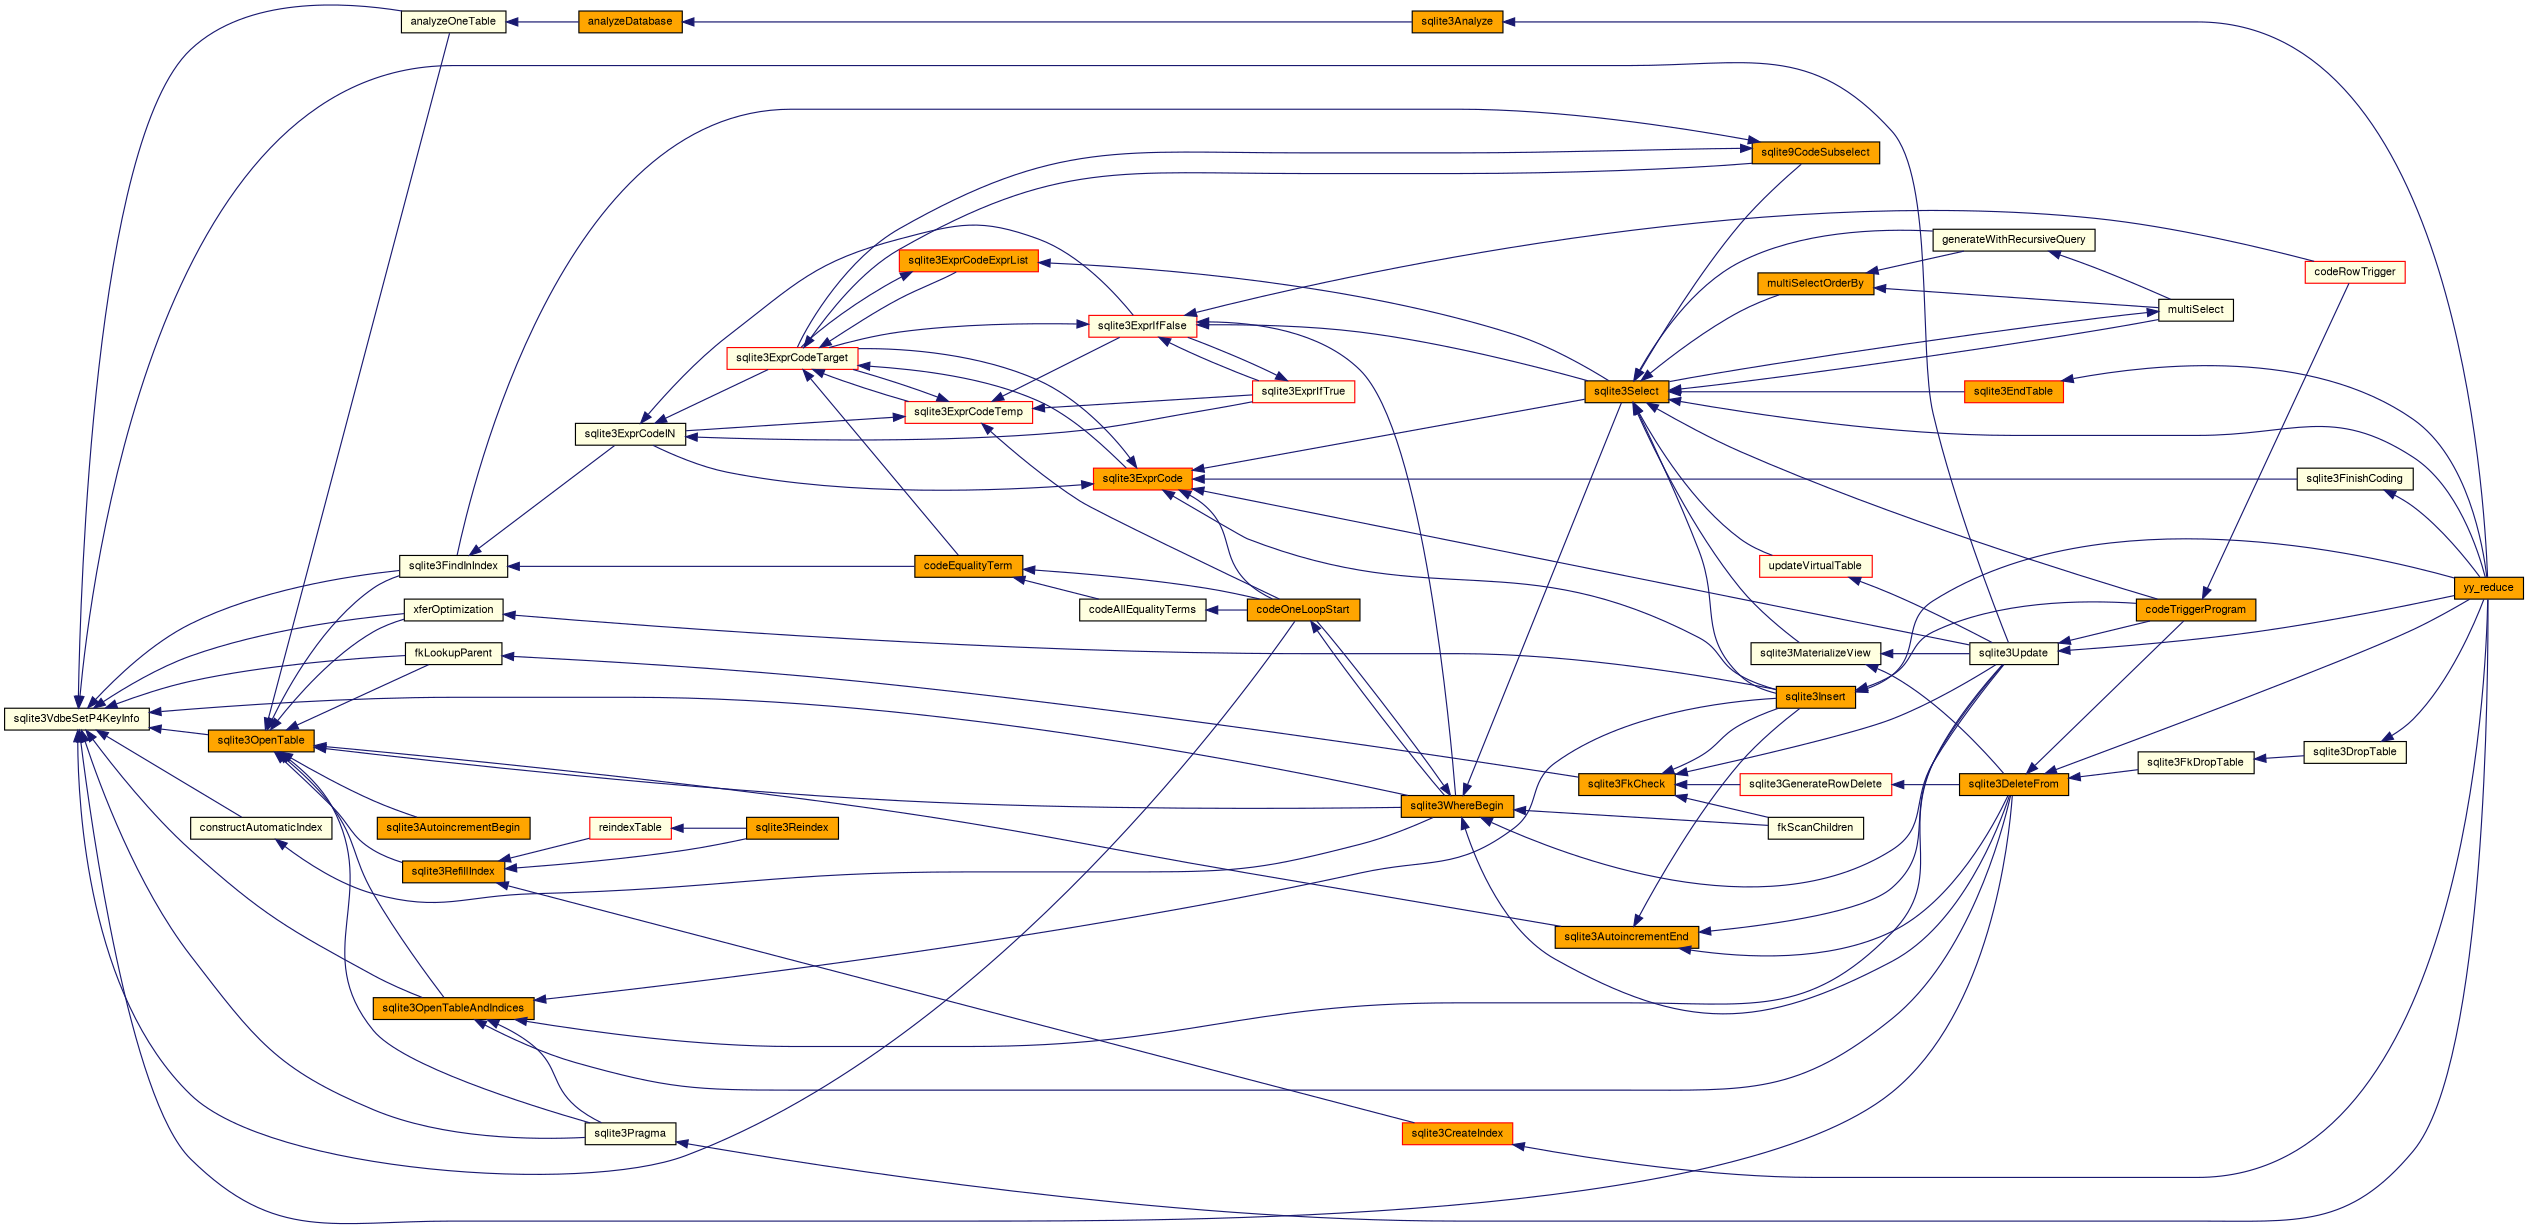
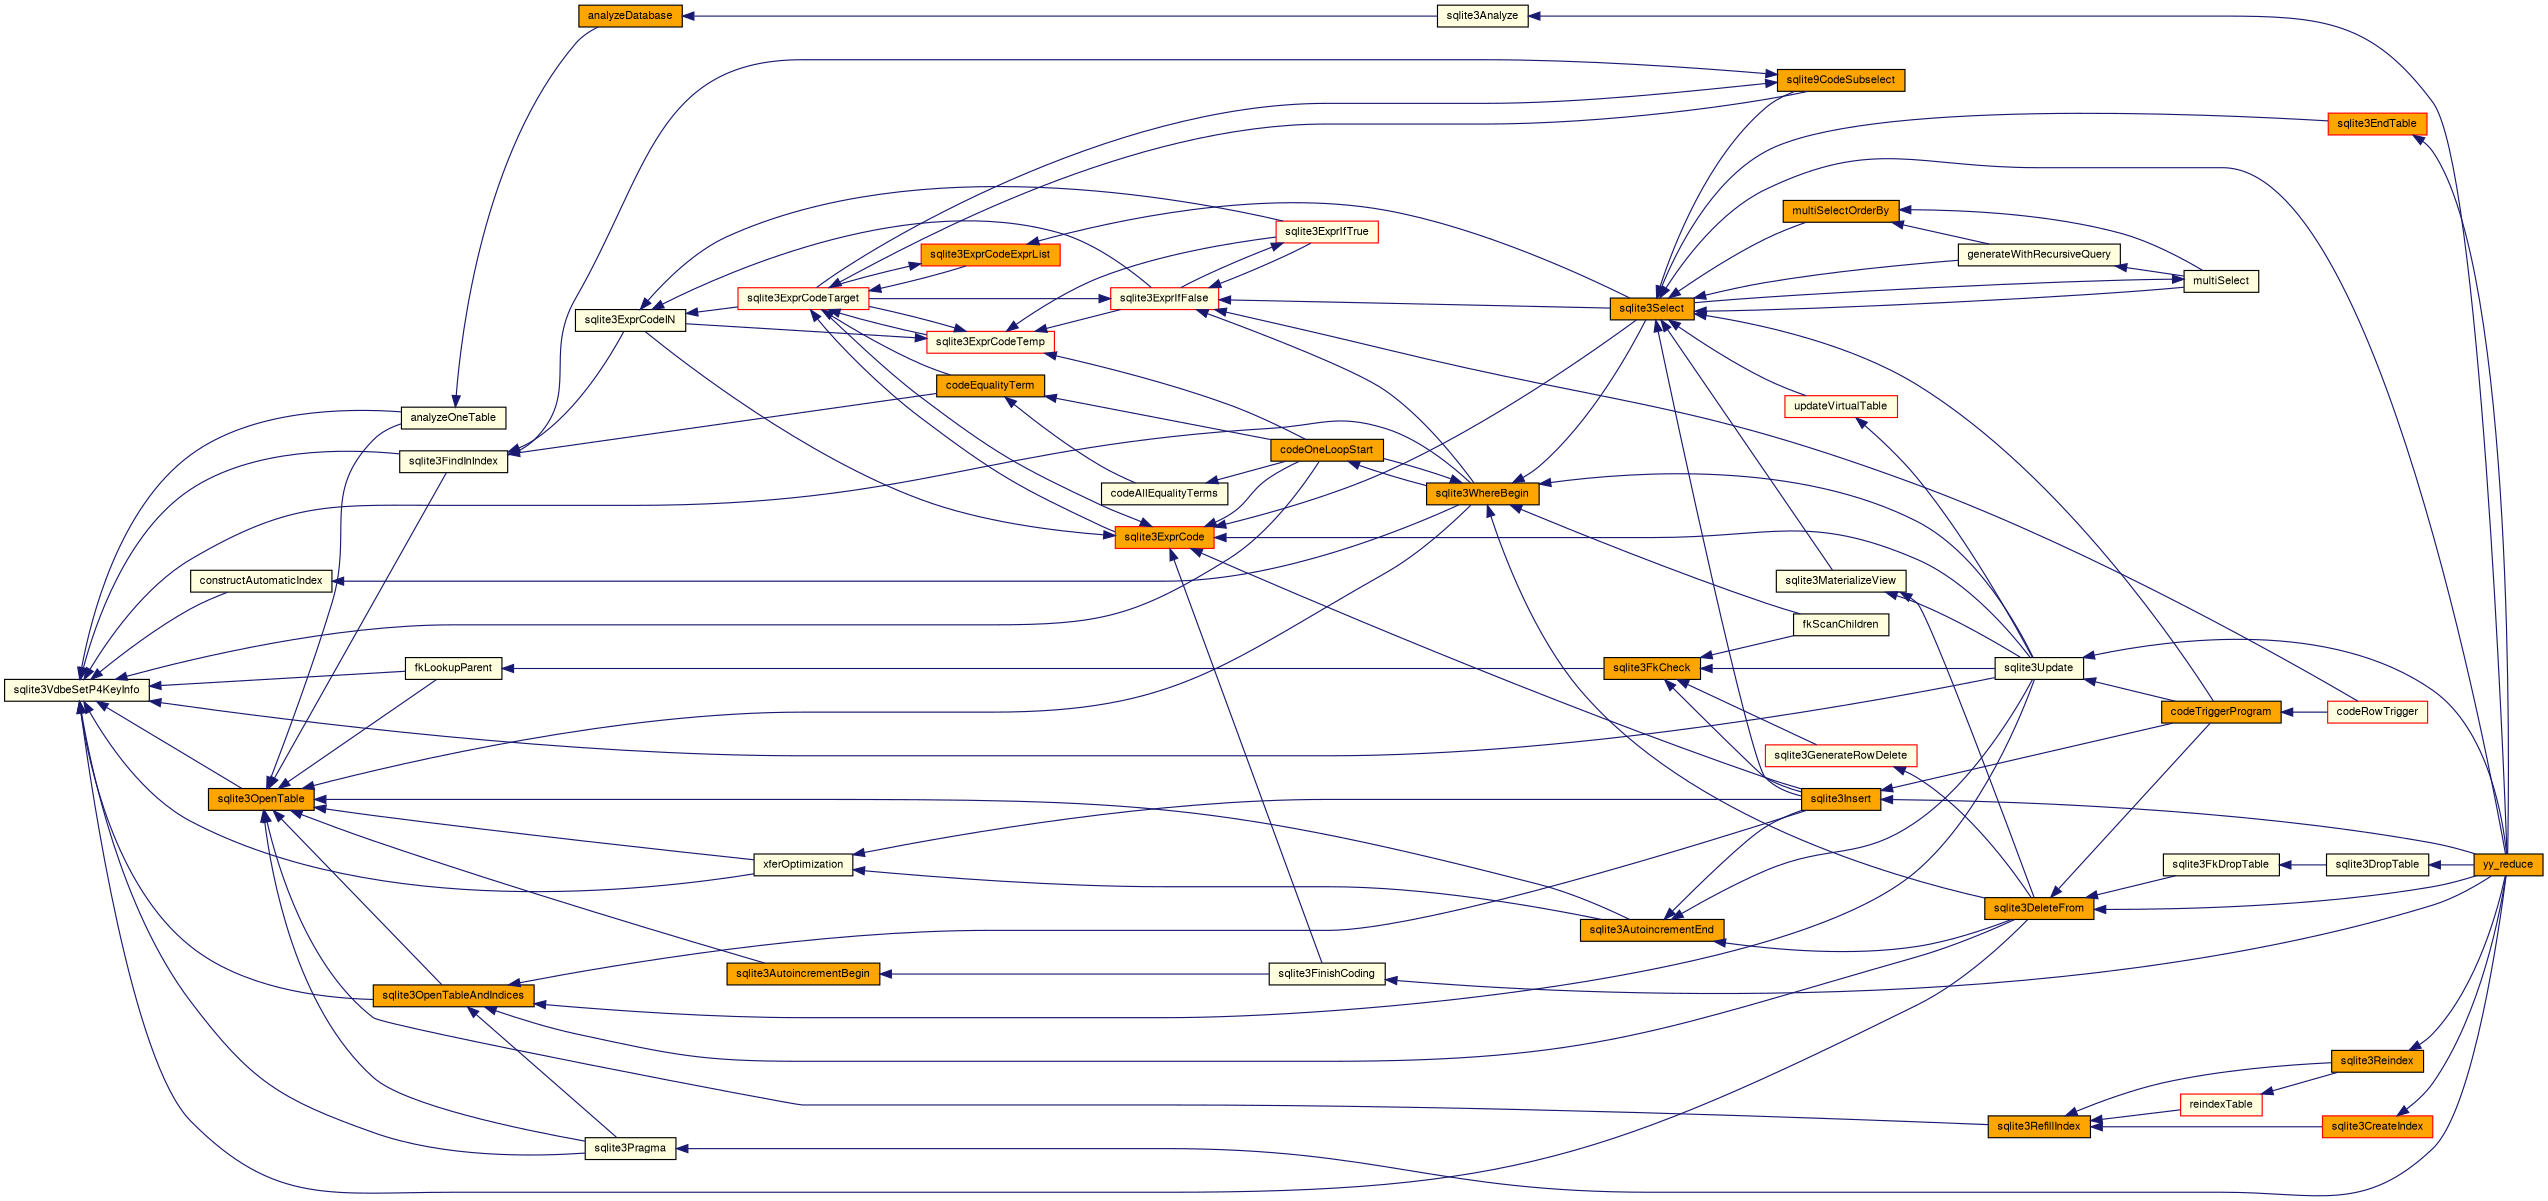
(1458, 22) -> (1483, 16)
none -> (1234, 887)
none -> (2475, 967)
none -> (1080, 974)
